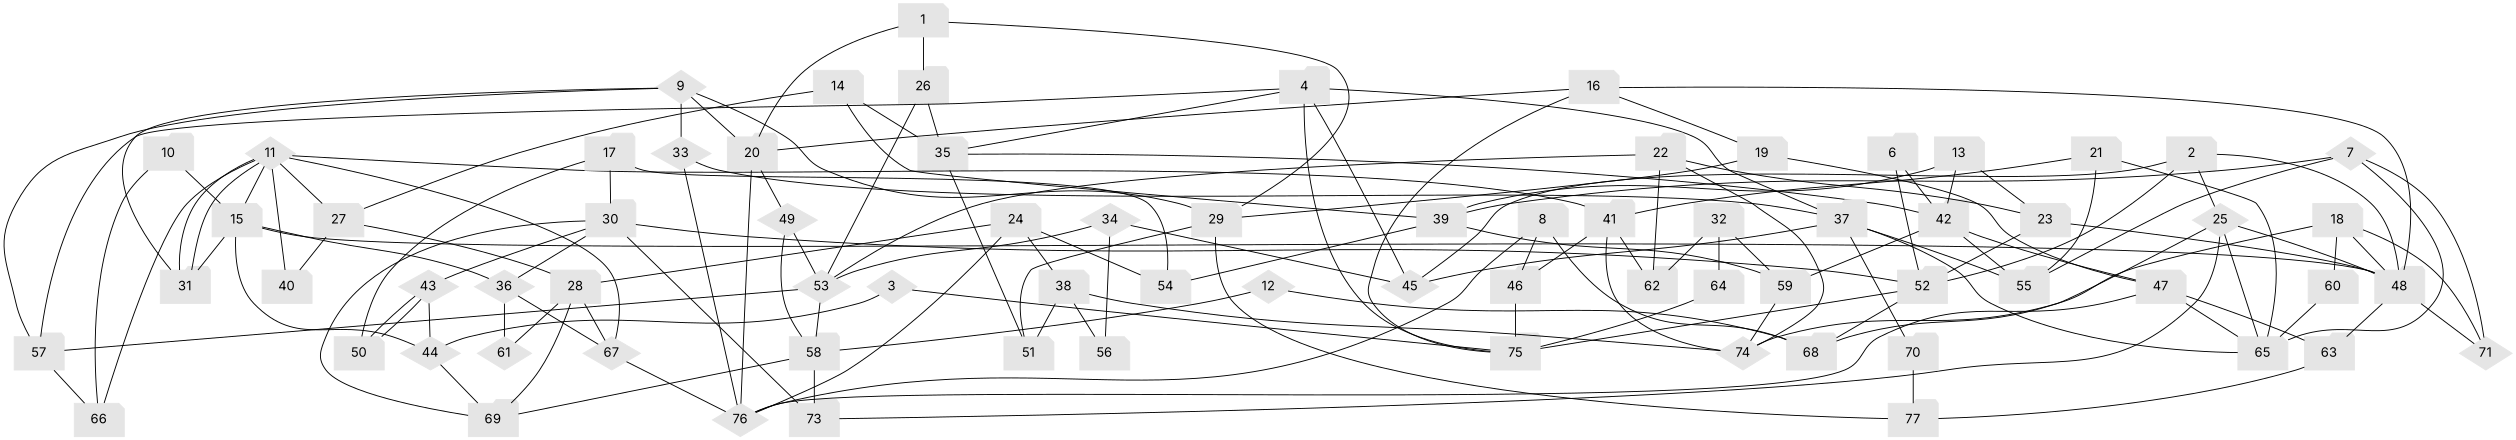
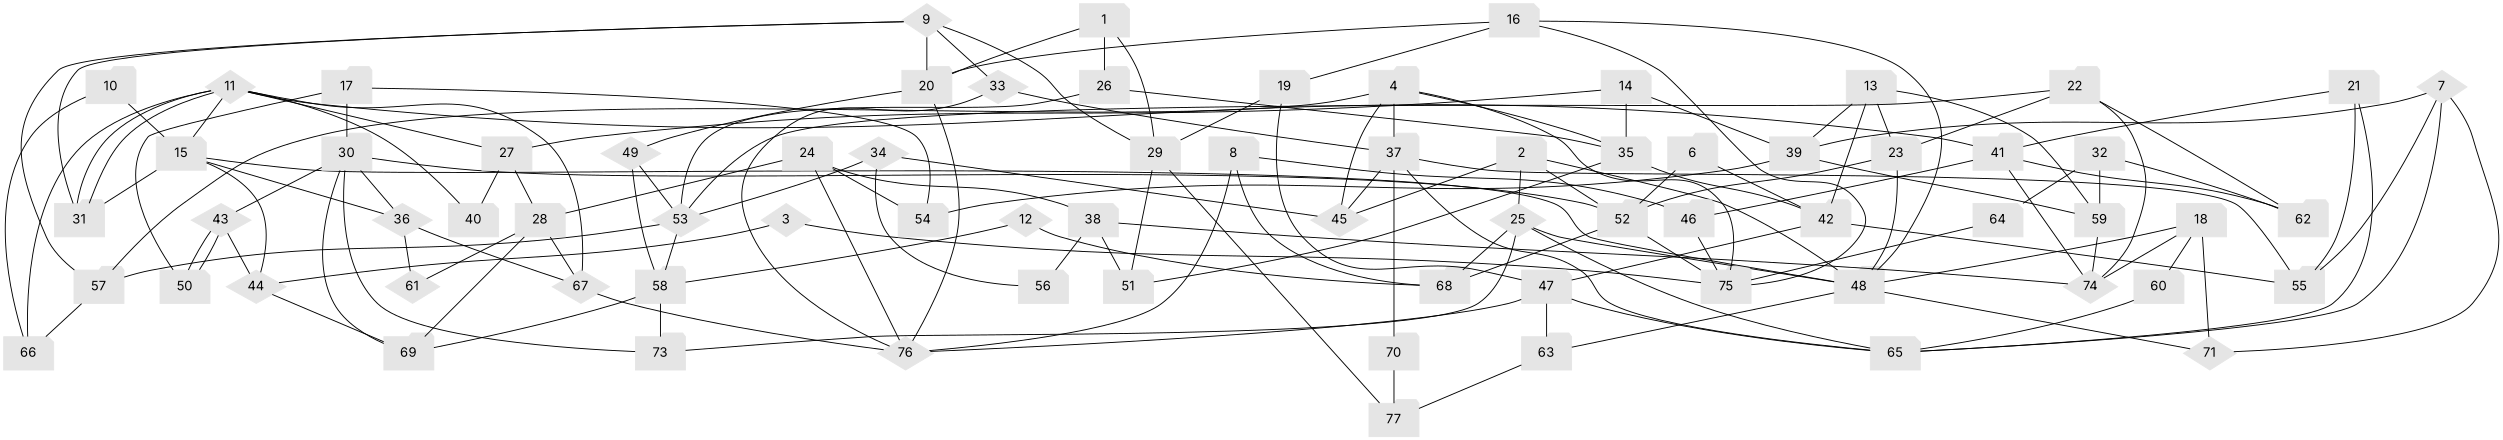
(1867, 252) -> (2022, 131)
